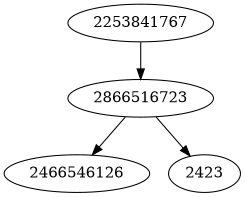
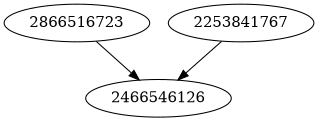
(141, 56) -> (204, 57)
(205, 174) -> none
